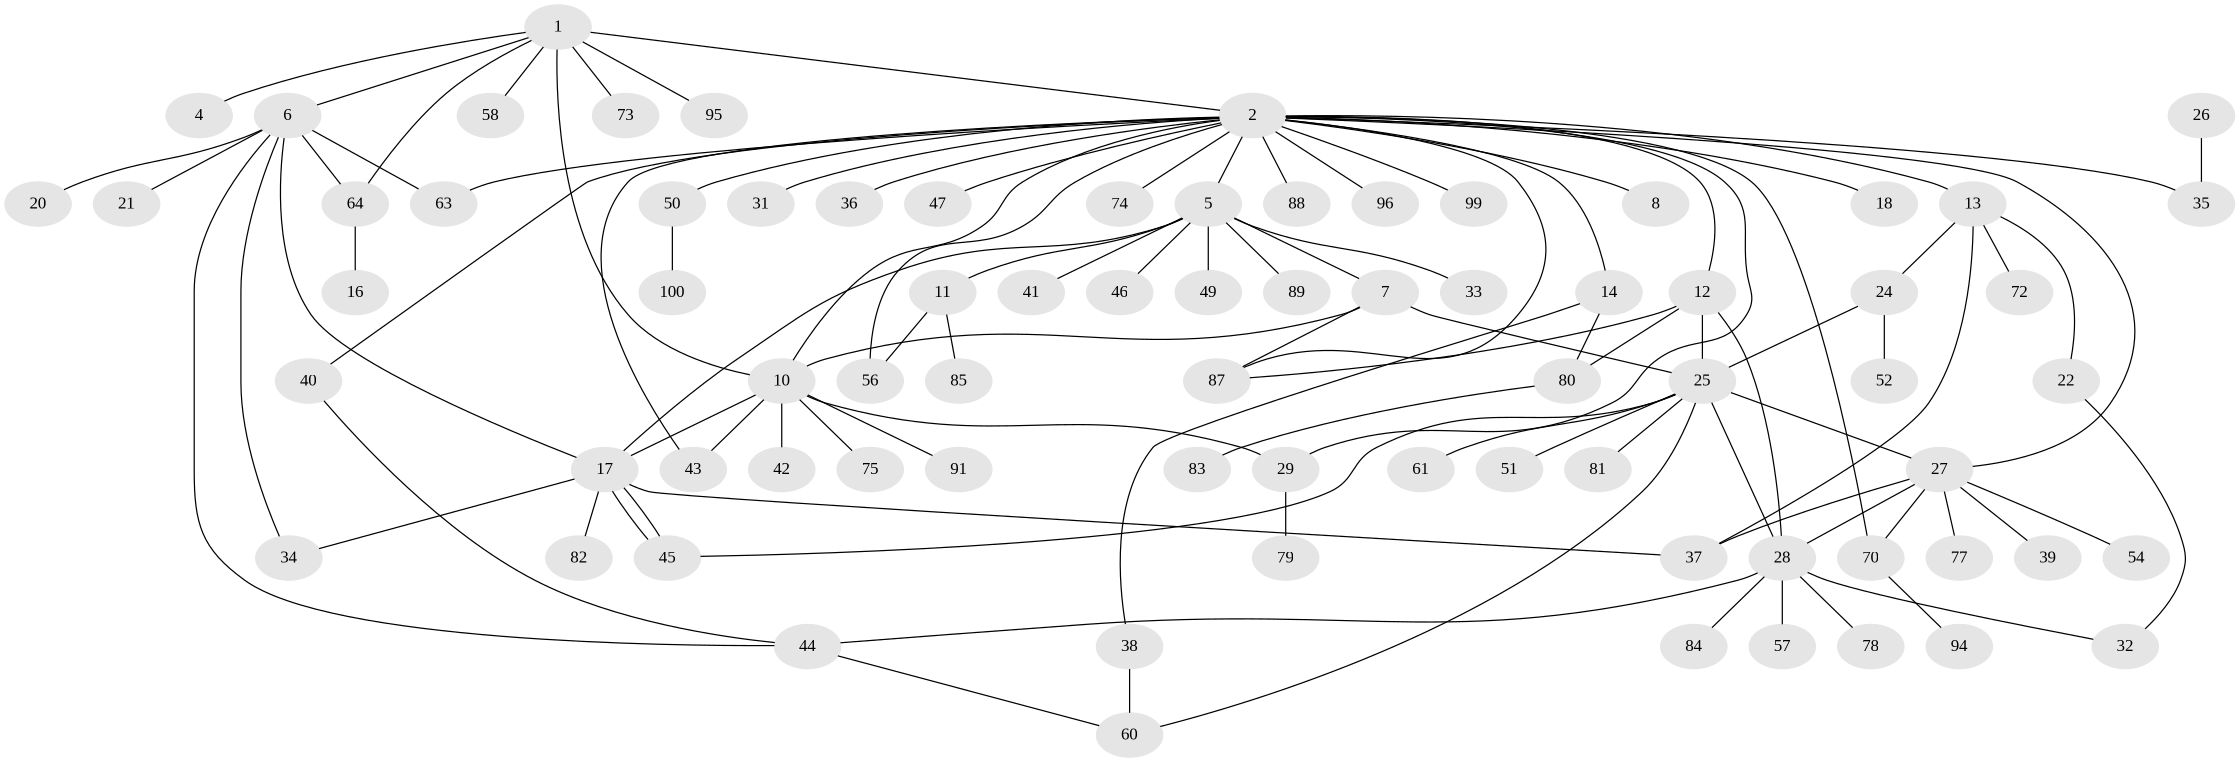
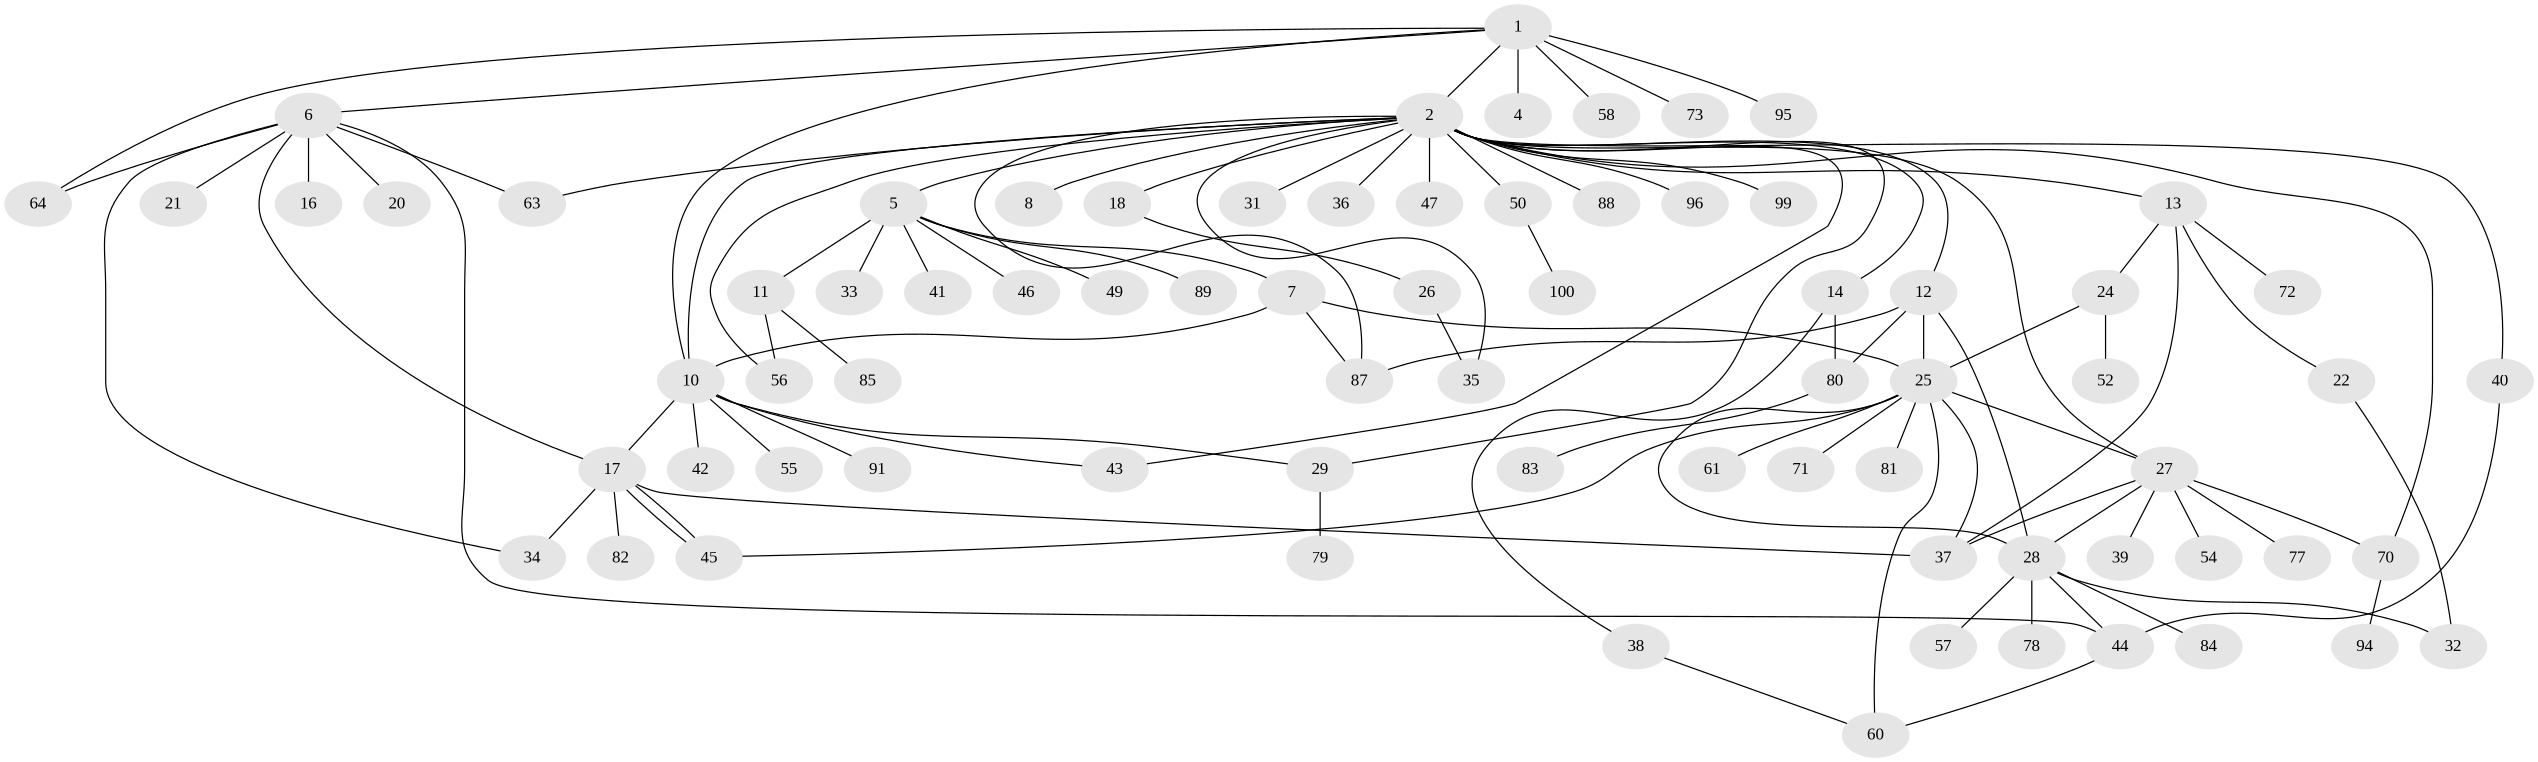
(1120, 204) -> none
(355, 248) -> (309, 160)
none -> (1272, 248)
(880, 277) -> none
none -> (1977, 465)
(870, 470) -> (789, 470)
(1509, 470) -> (1801, 470)
